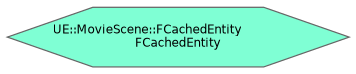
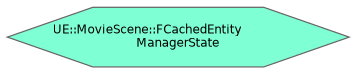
(178, 37) -> (178, 37)
